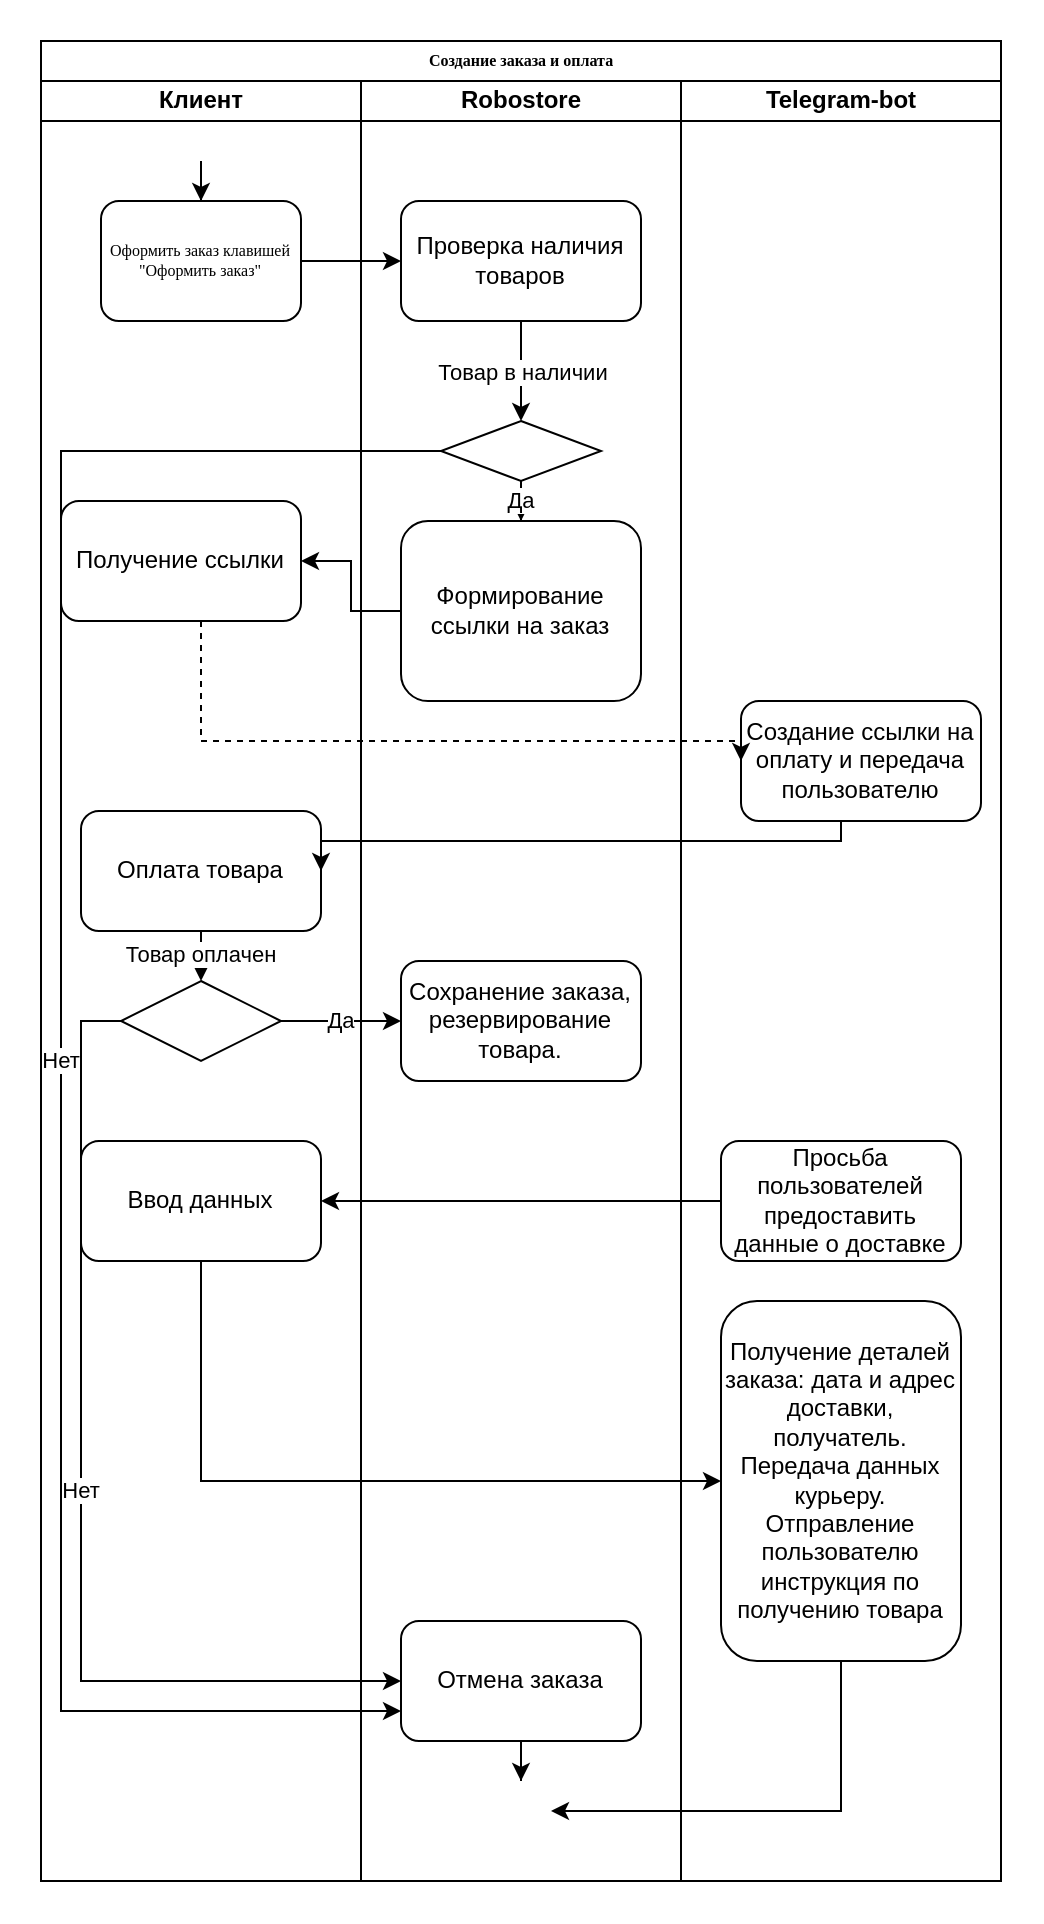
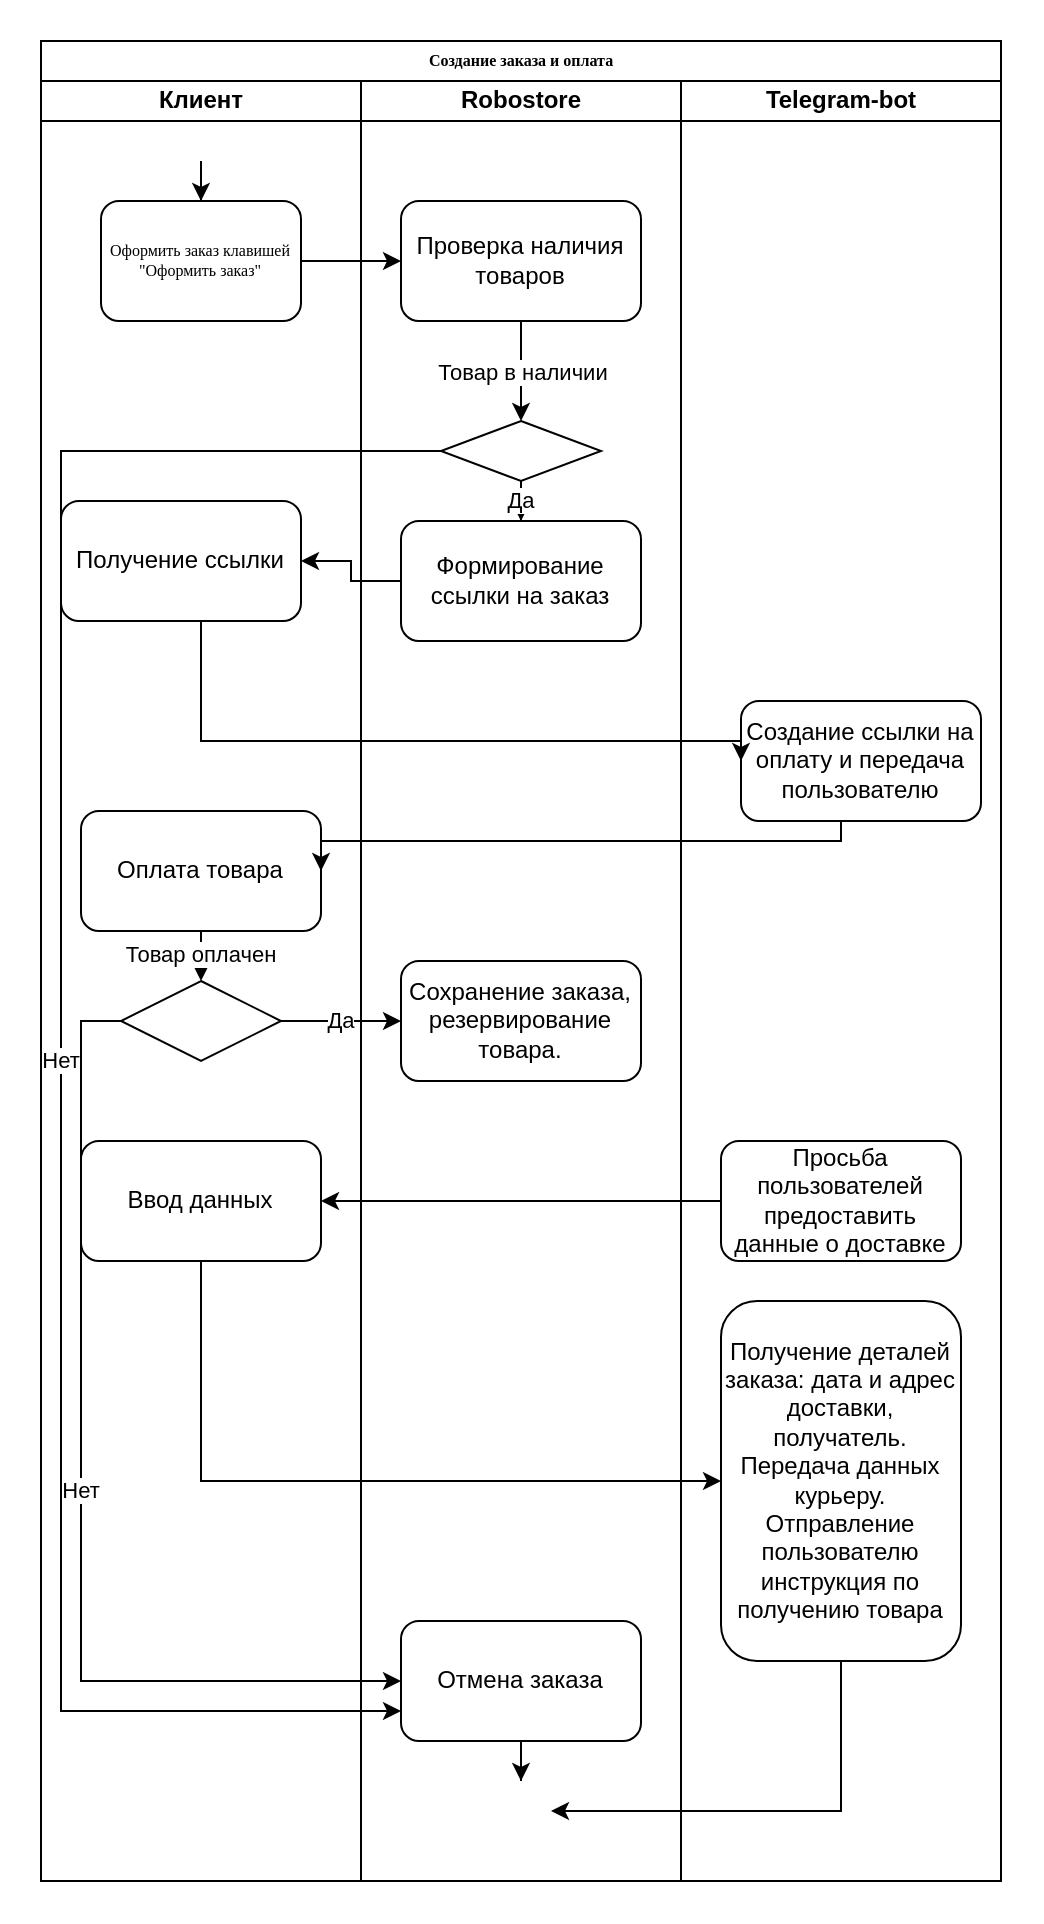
(521, 611) -> (521, 581)
(521, 741) -> (521, 741)
